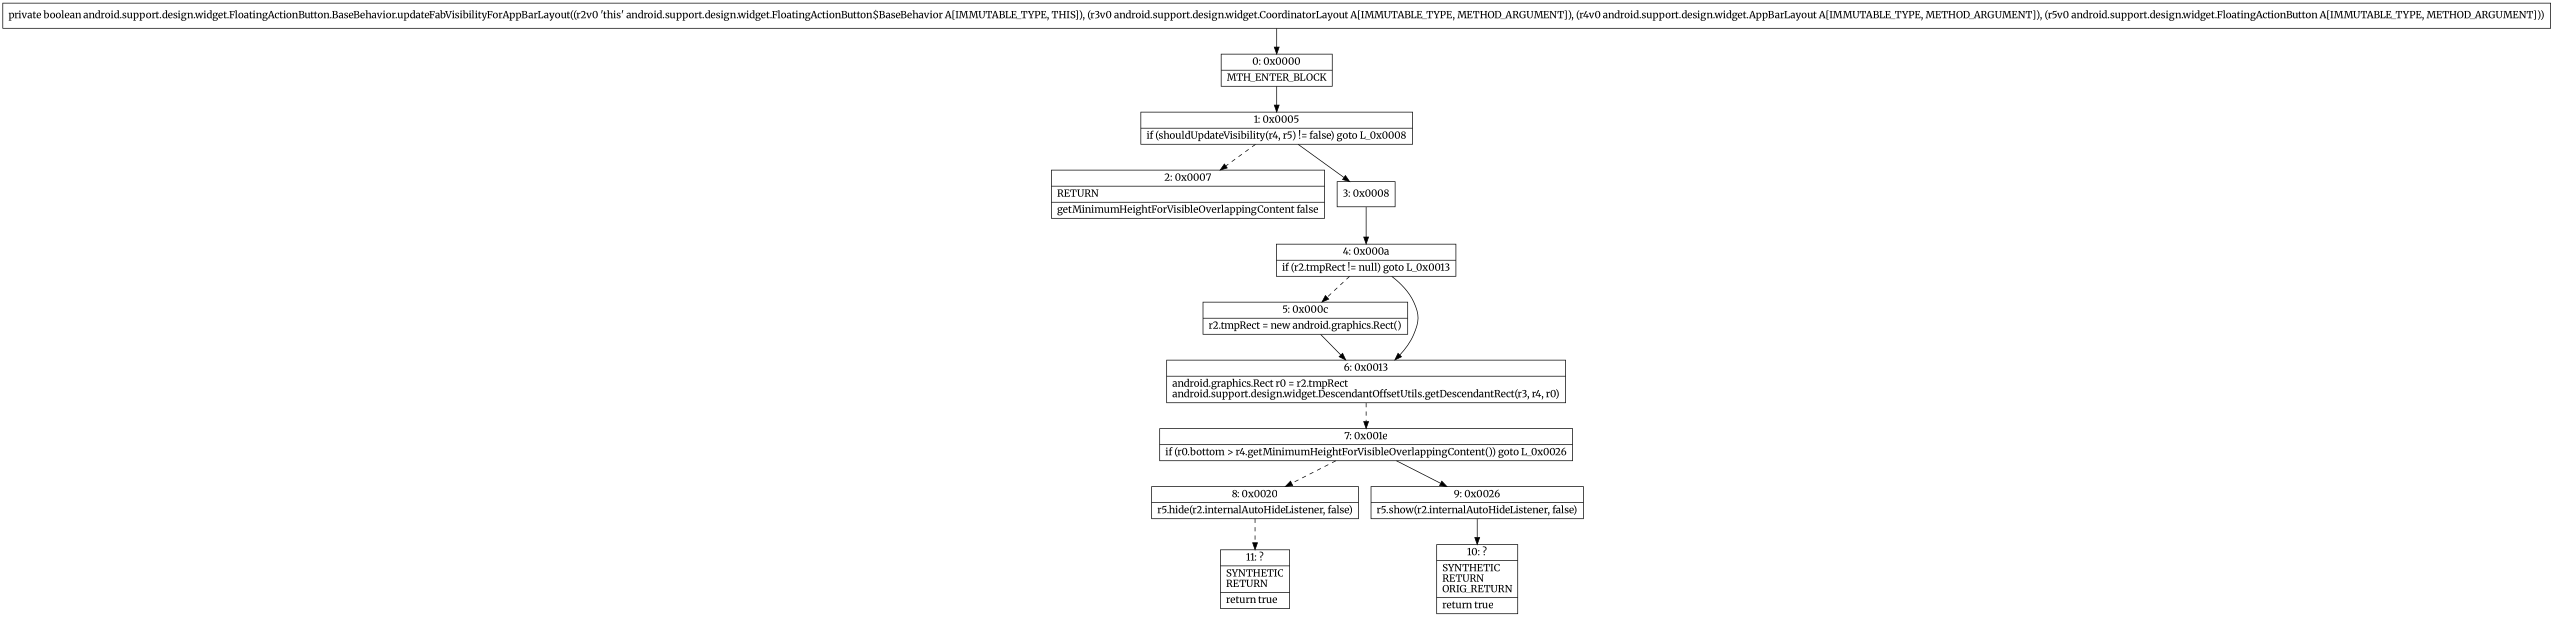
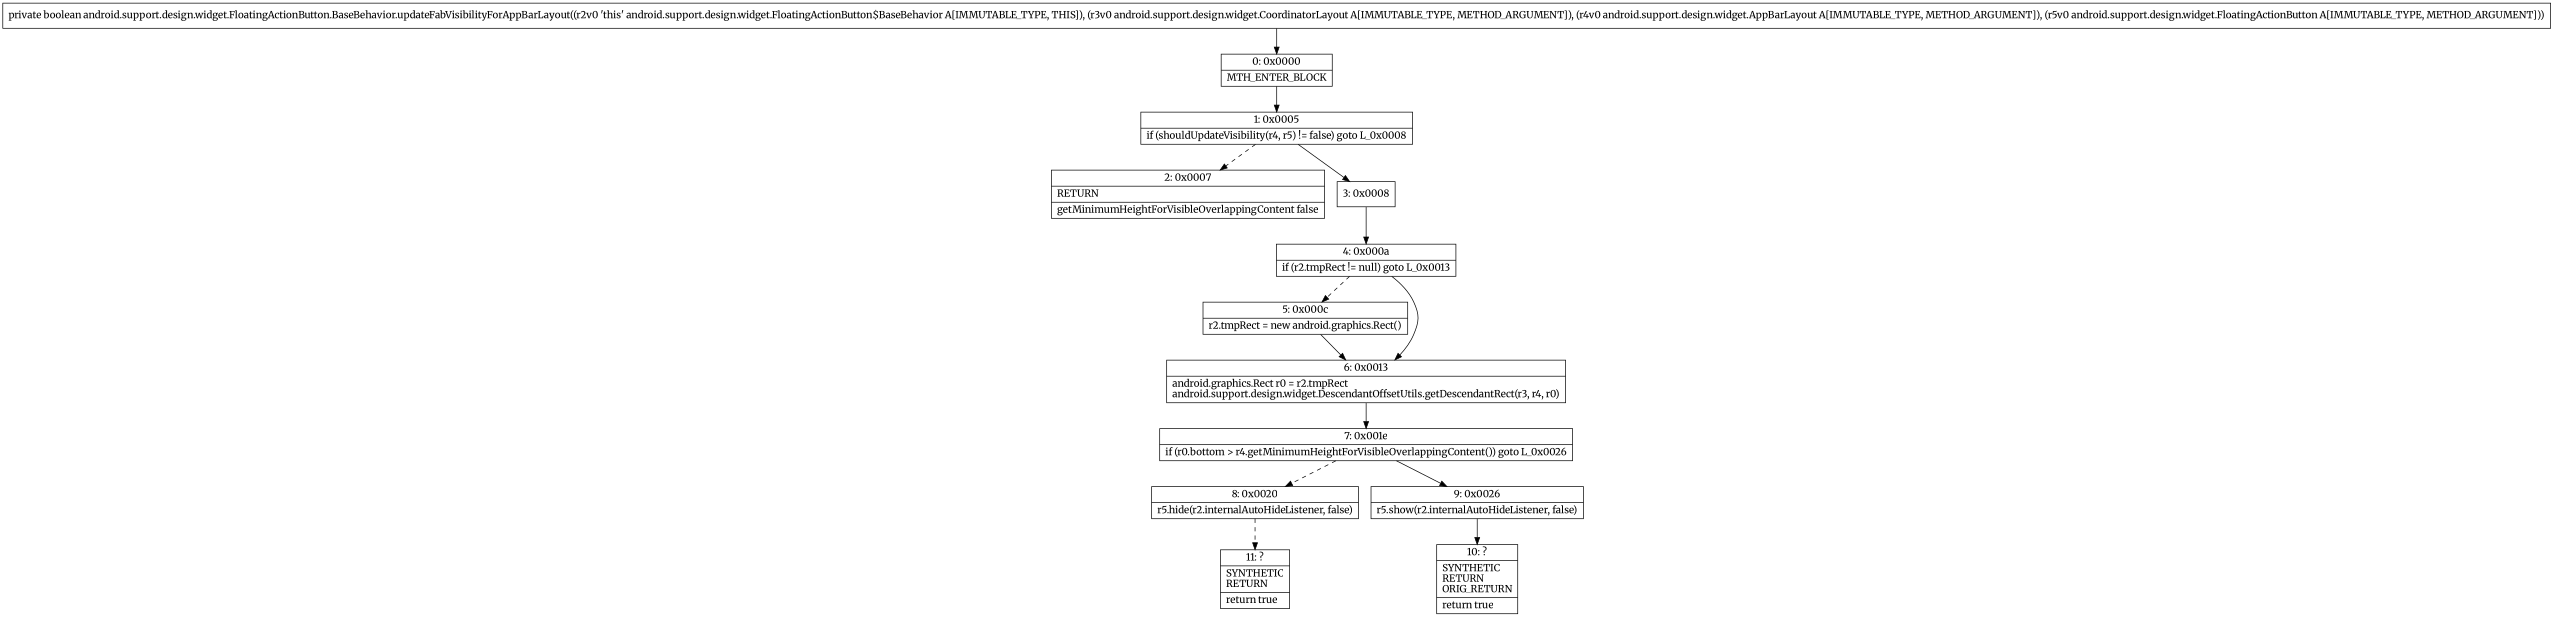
(1366, 412) -> (1366, 412)
